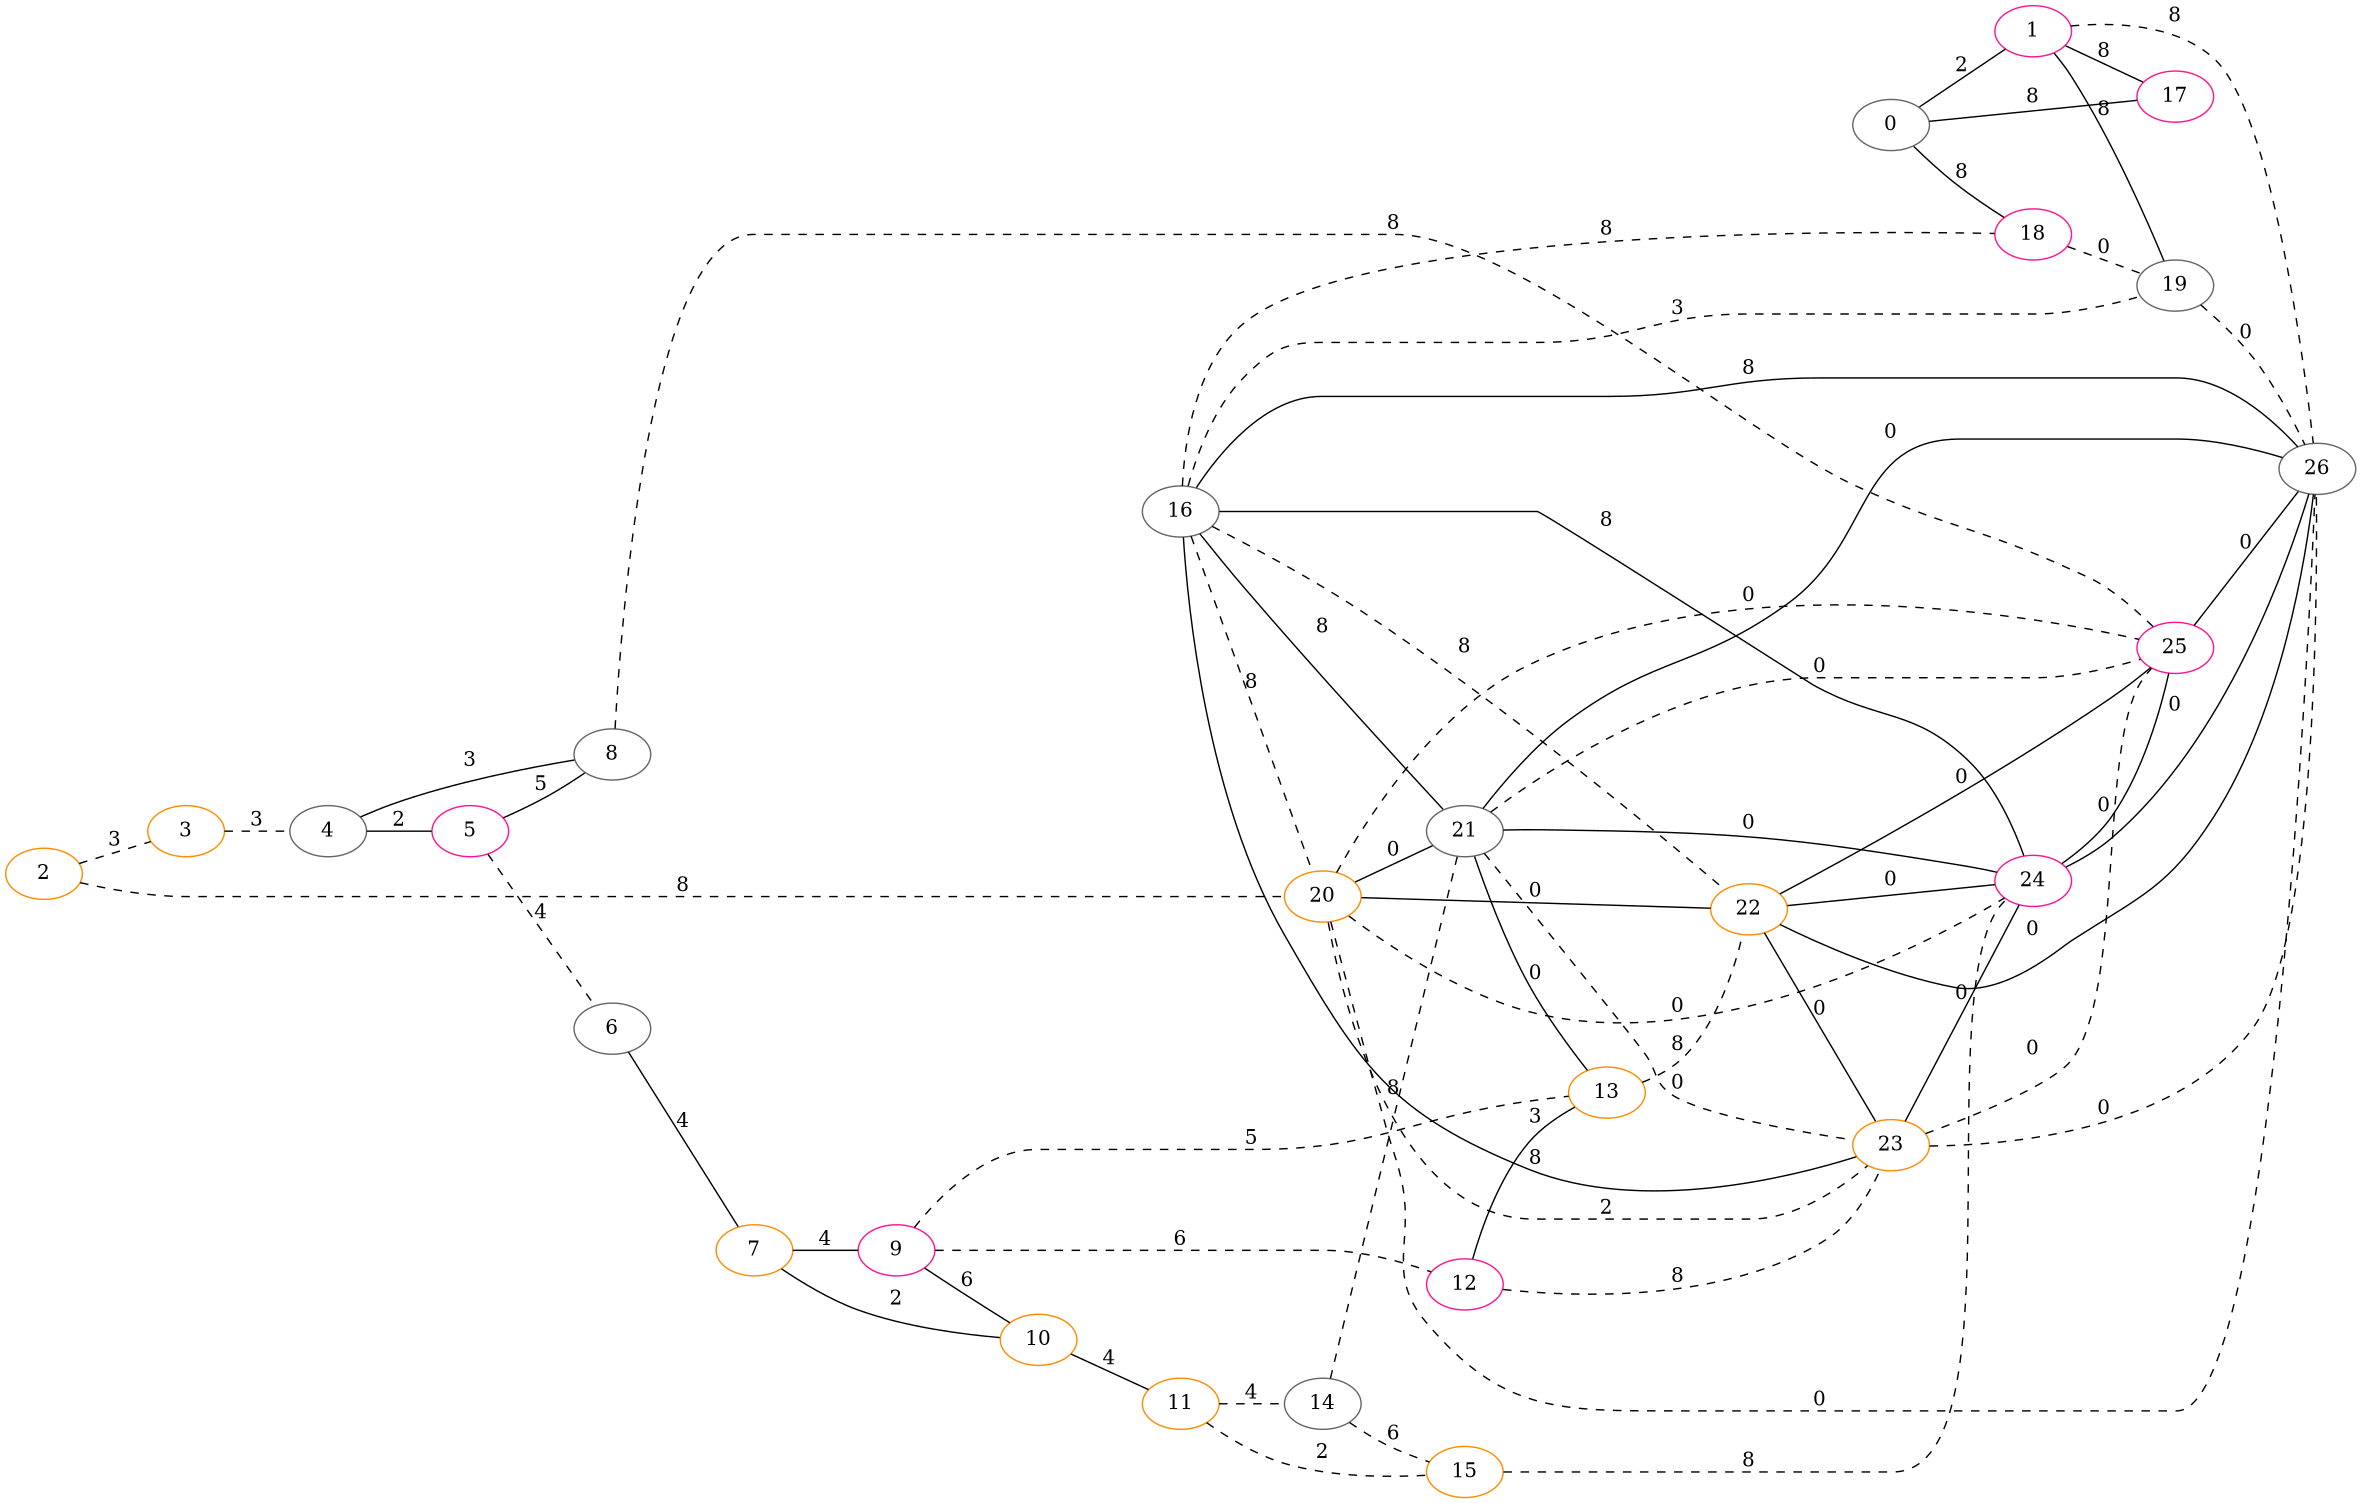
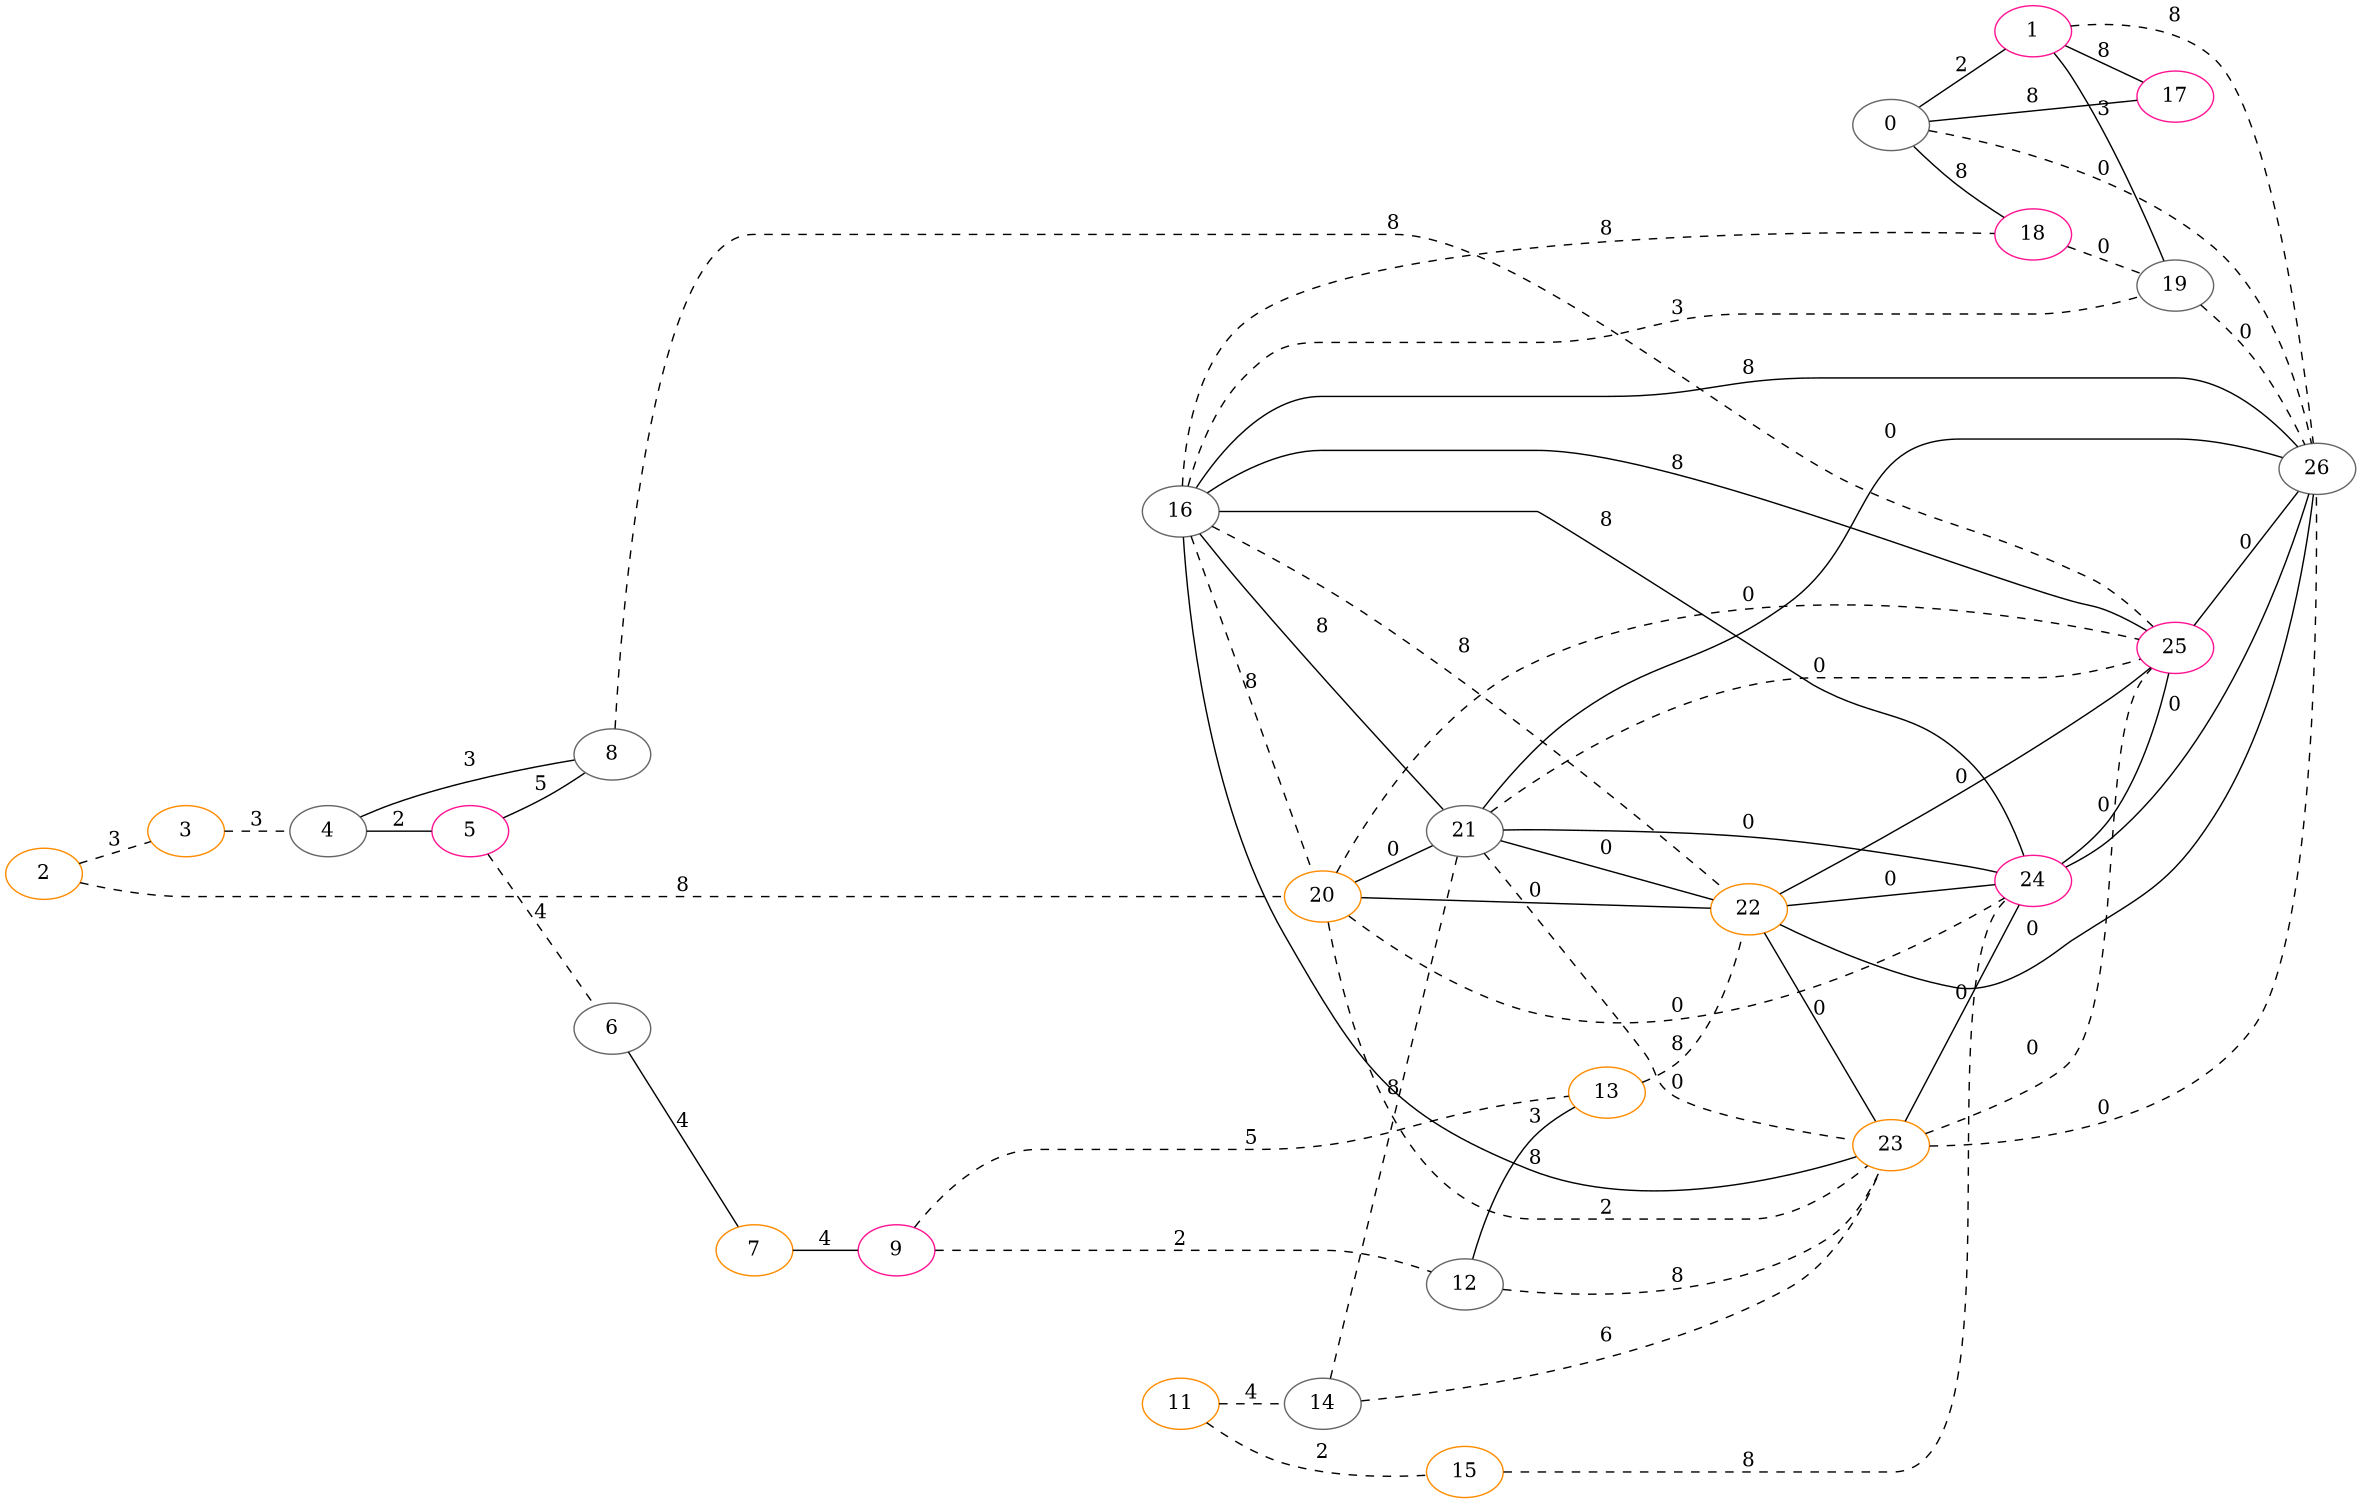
(2104, 110) -> (2104, 110)
none -> (1684, 477)
(1521, 969) -> (1607, 870)
(1181, 1240) -> (1181, 1240)
(1465, 1284) -> (1465, 1284)
(1039, 1340) -> none
(2049, 1411) -> (2178, 221)
(1388, 1446) -> (1654, 1344)
